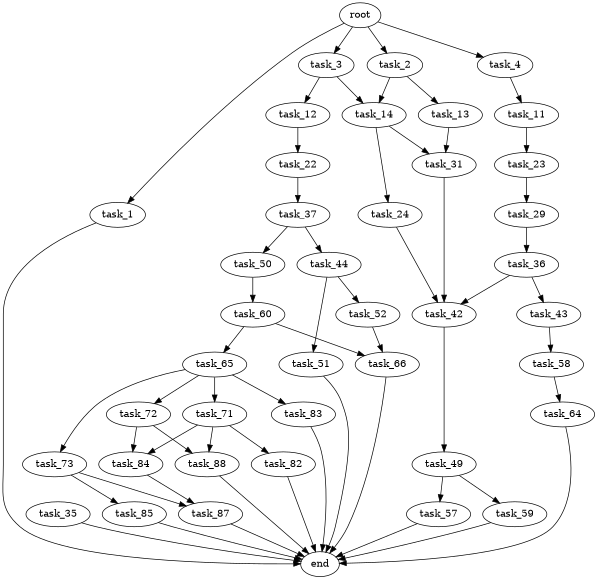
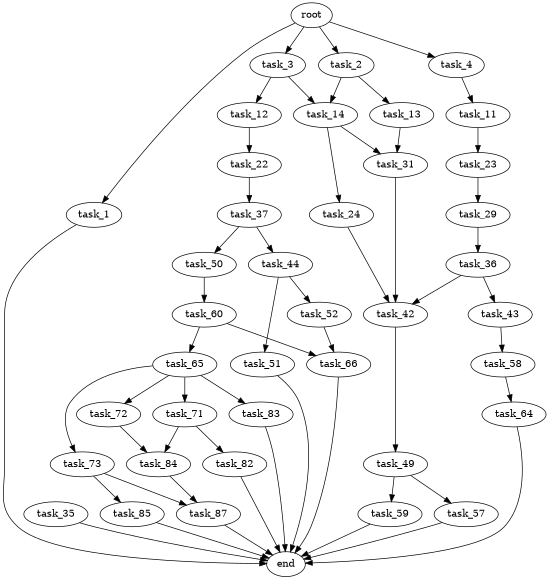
(207, 464) -> none
